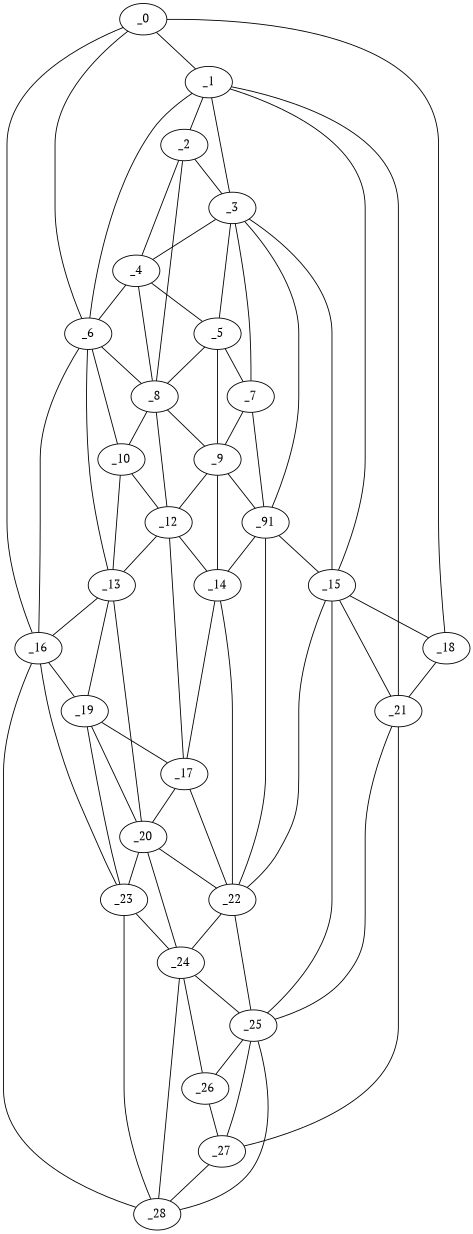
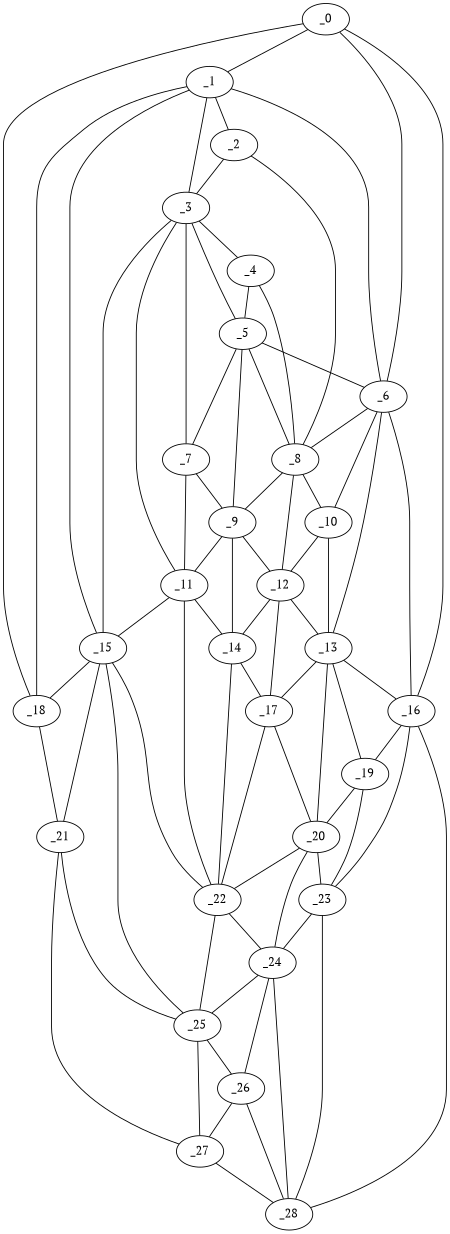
(160, 208) -> none
(112, 302) -> (313, 365)
(398, 341) -> (37, 347)
(266, 522) -> (184, 585)
(138, 745) -> (299, 680)
(262, 1148) -> (265, 1151)
